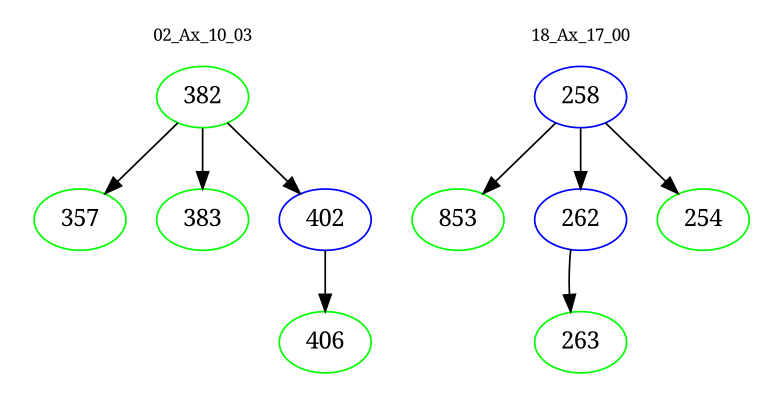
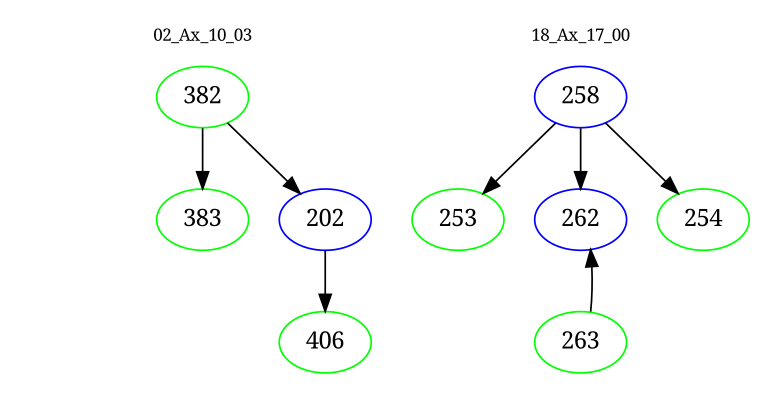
(80, 220) -> none
(325, 220) -> (325, 220)
(458, 220) -> (458, 220)
(569, 272) -> (592, 289)
